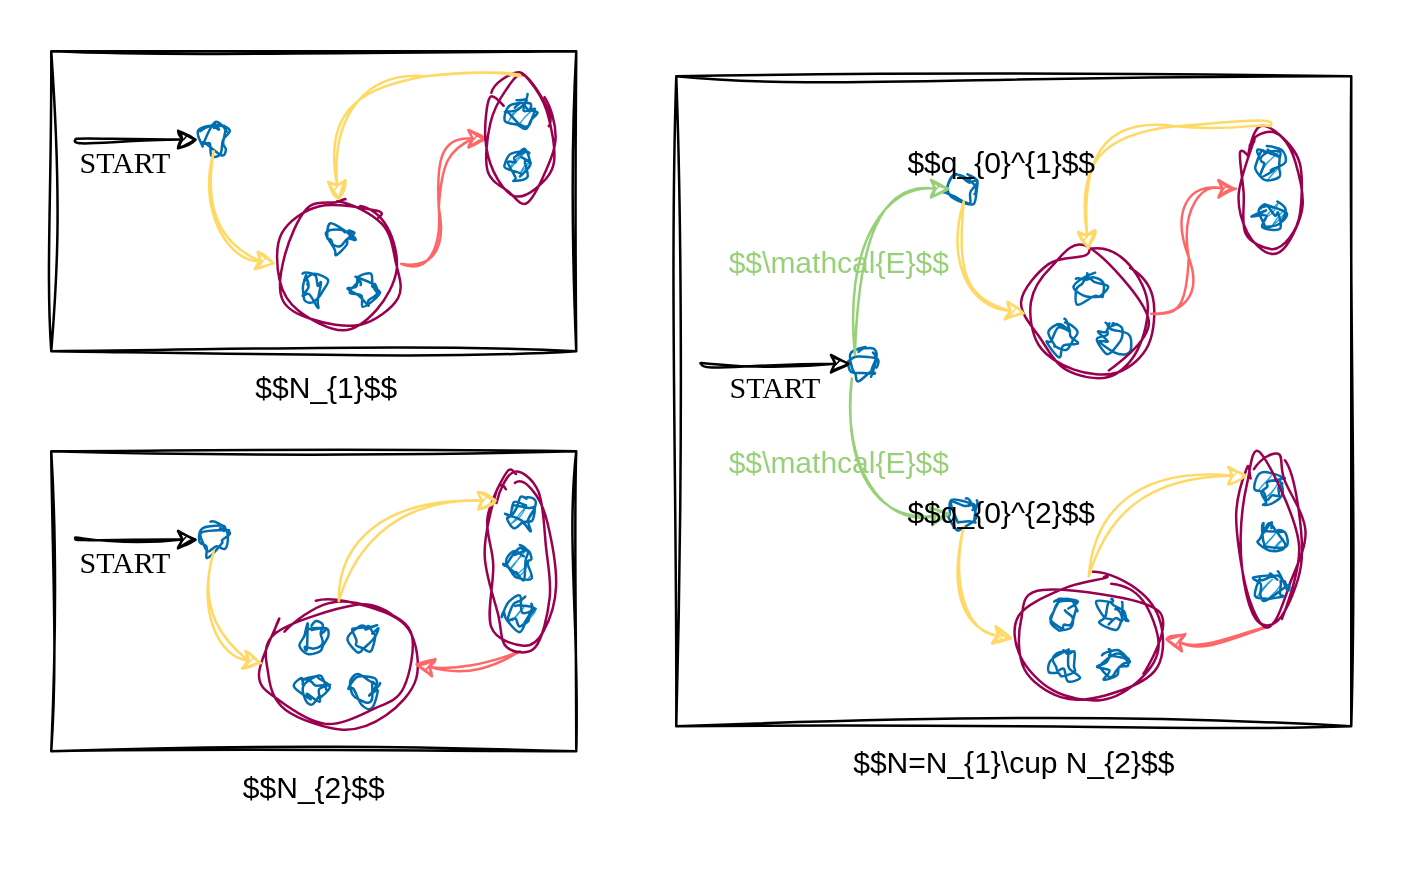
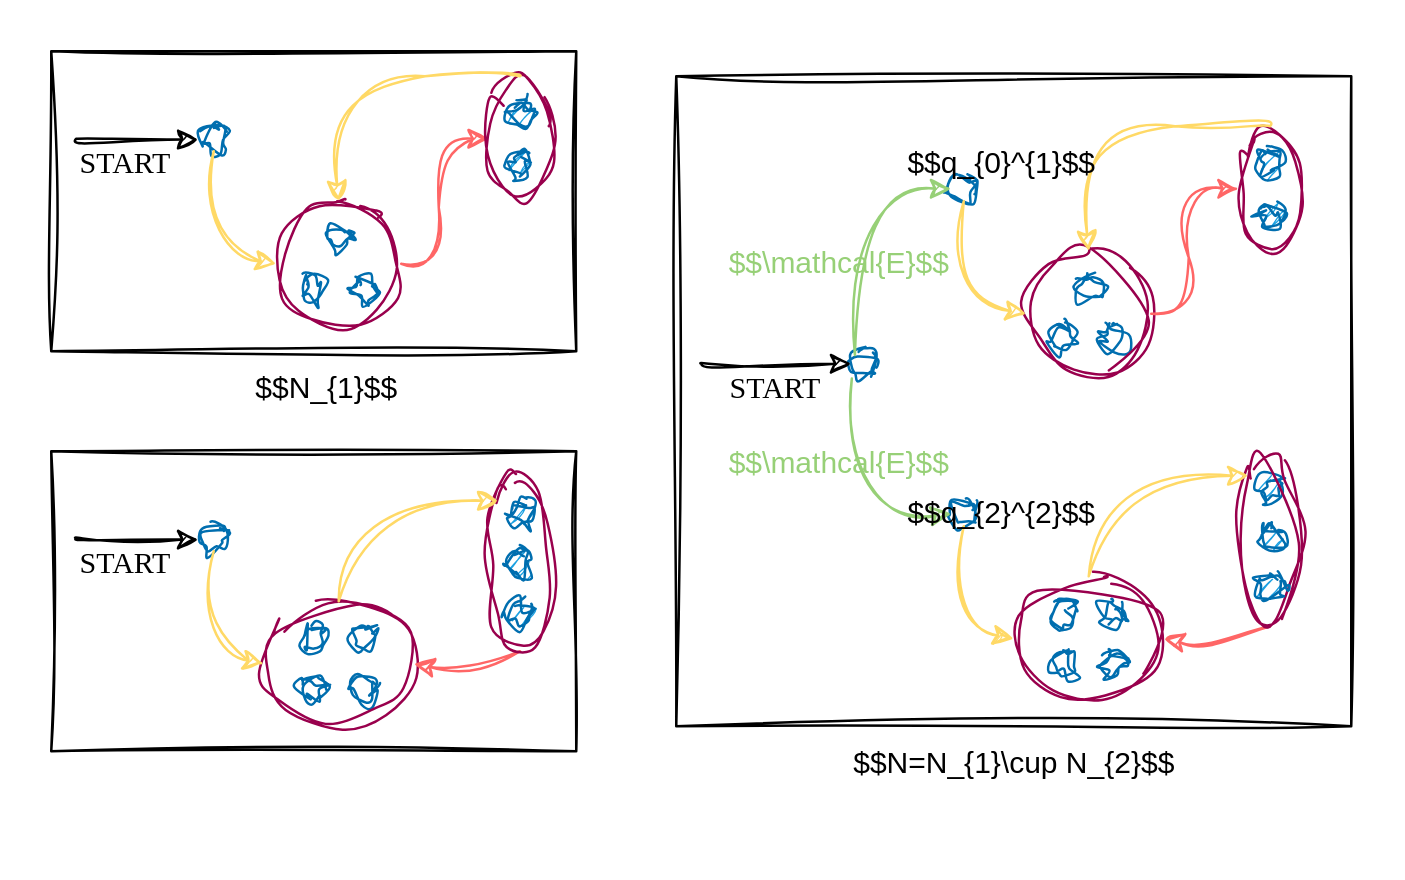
(1003, 514) -> (1003, 514)
(314, 789) -> none
